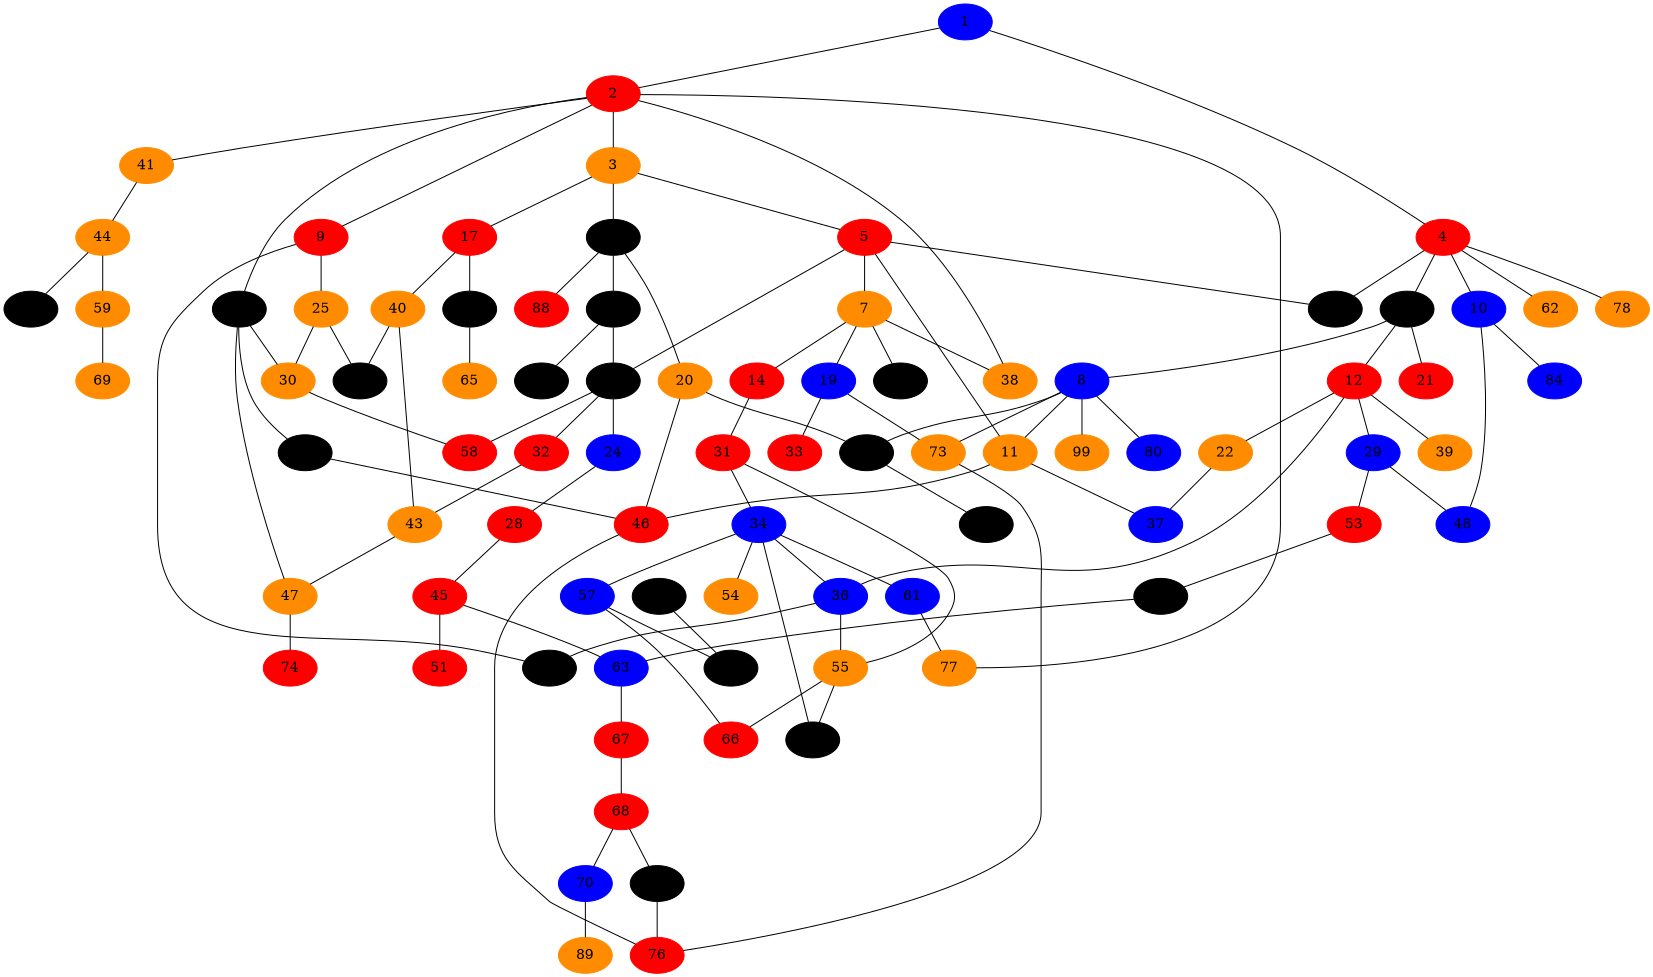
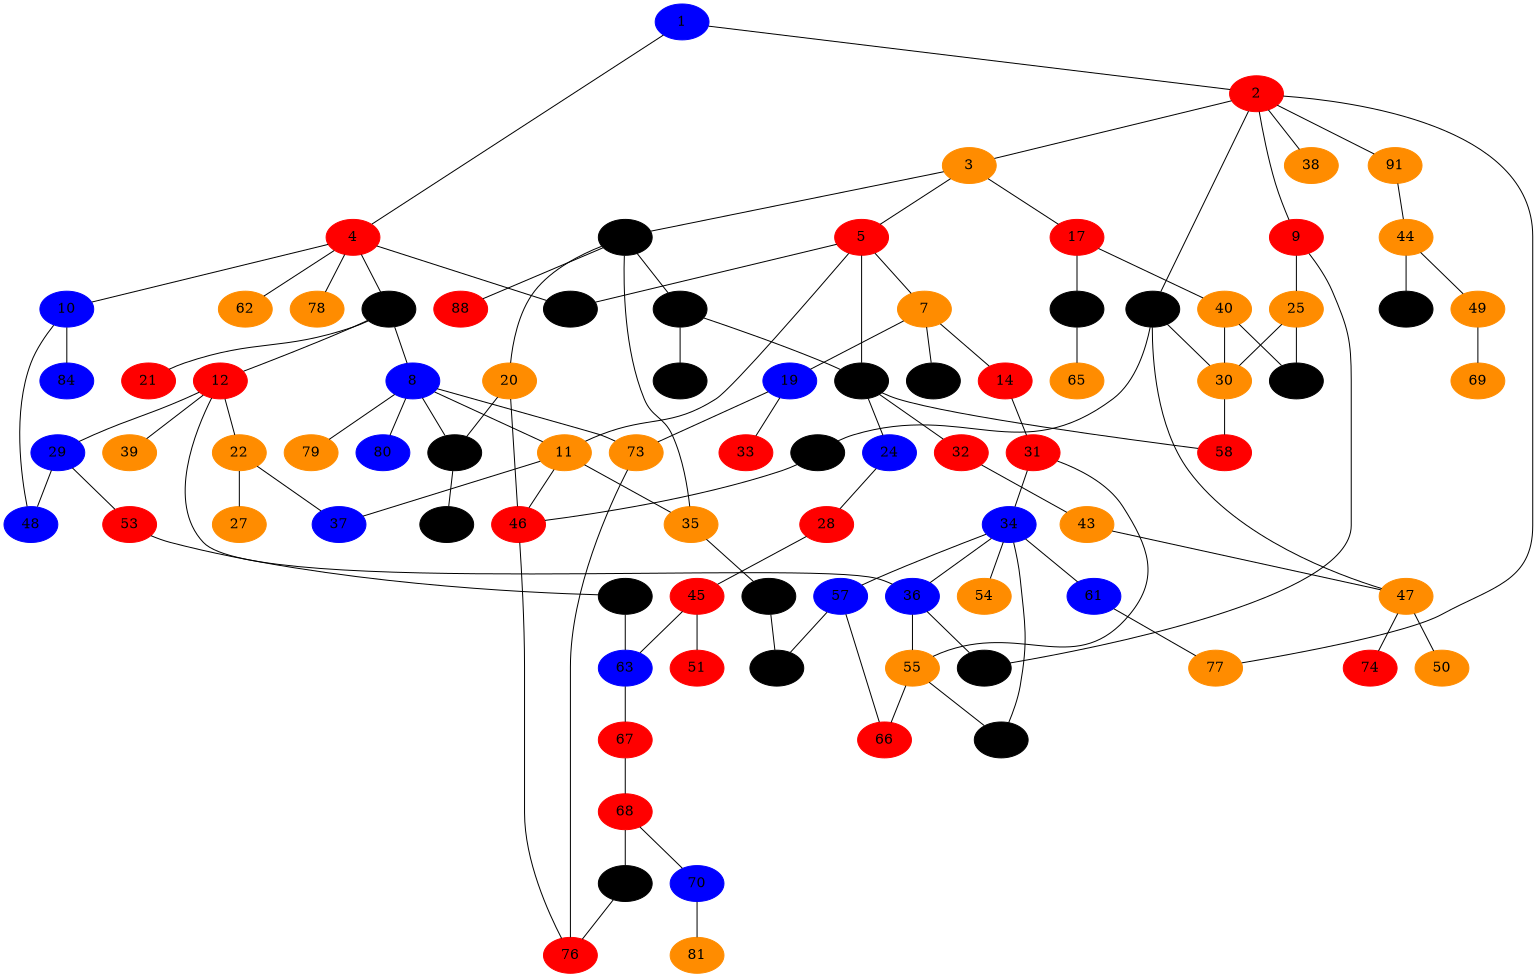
(147, 166) -> (1395, 166)
(103, 309) -> (1478, 309)
(924, 339) -> none
(406, 417) -> (1225, 345)
(1082, 453) -> (311, 453)
none -> (239, 525)
none -> (691, 525)
none -> (1442, 668)
(585, 955) -> (697, 955)
